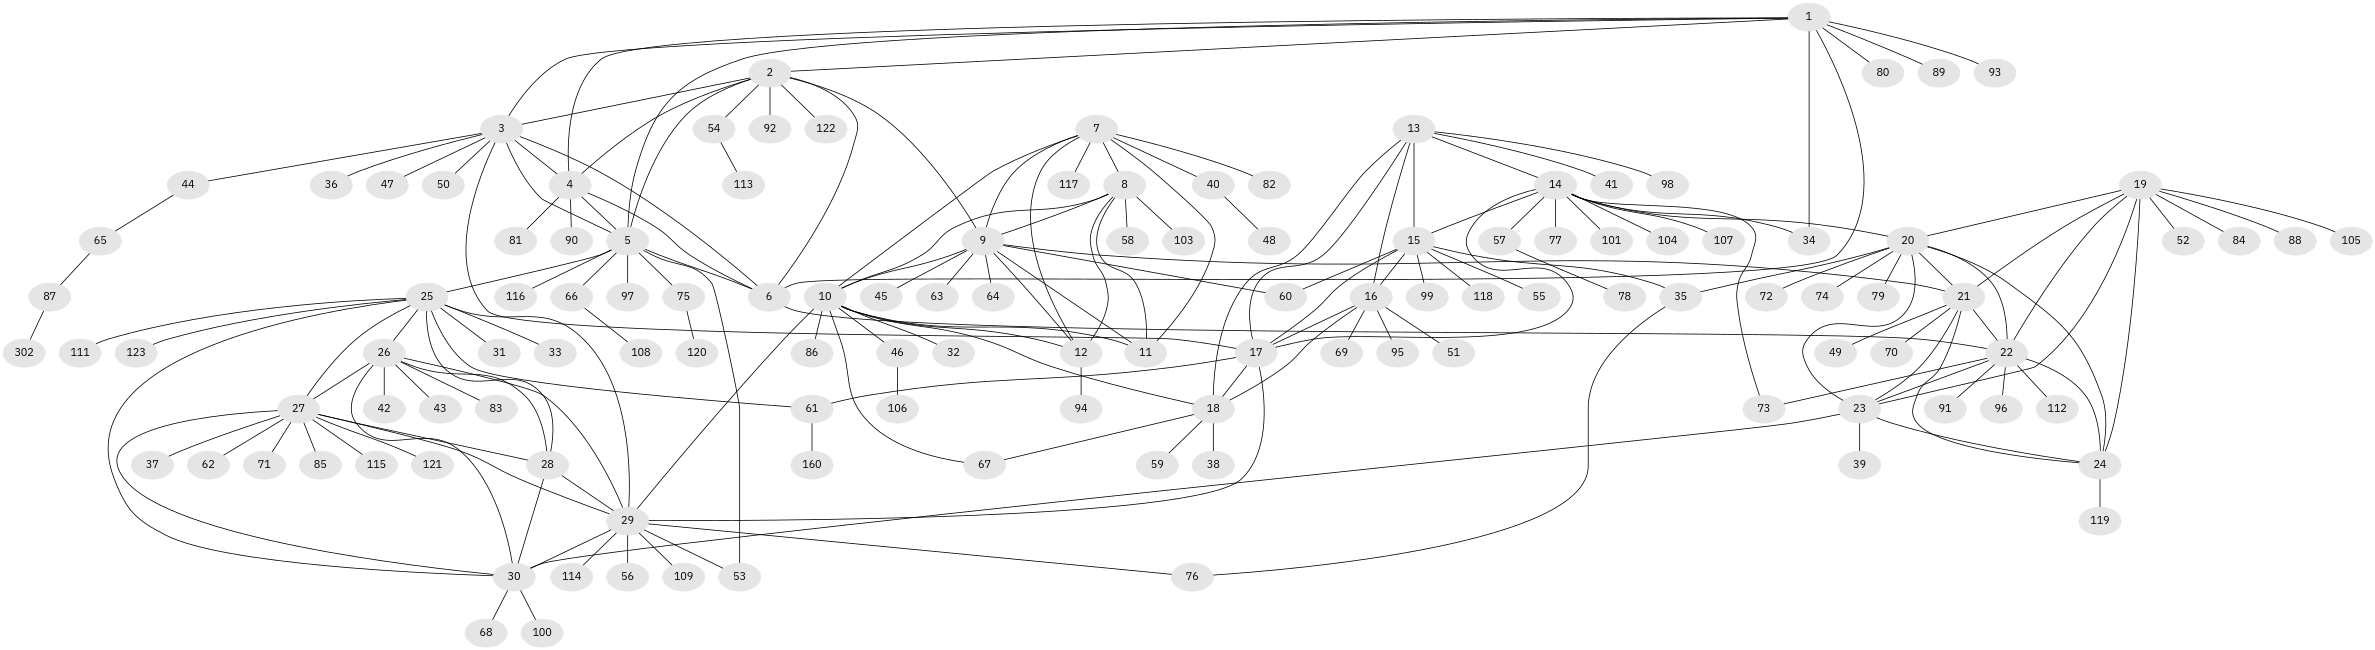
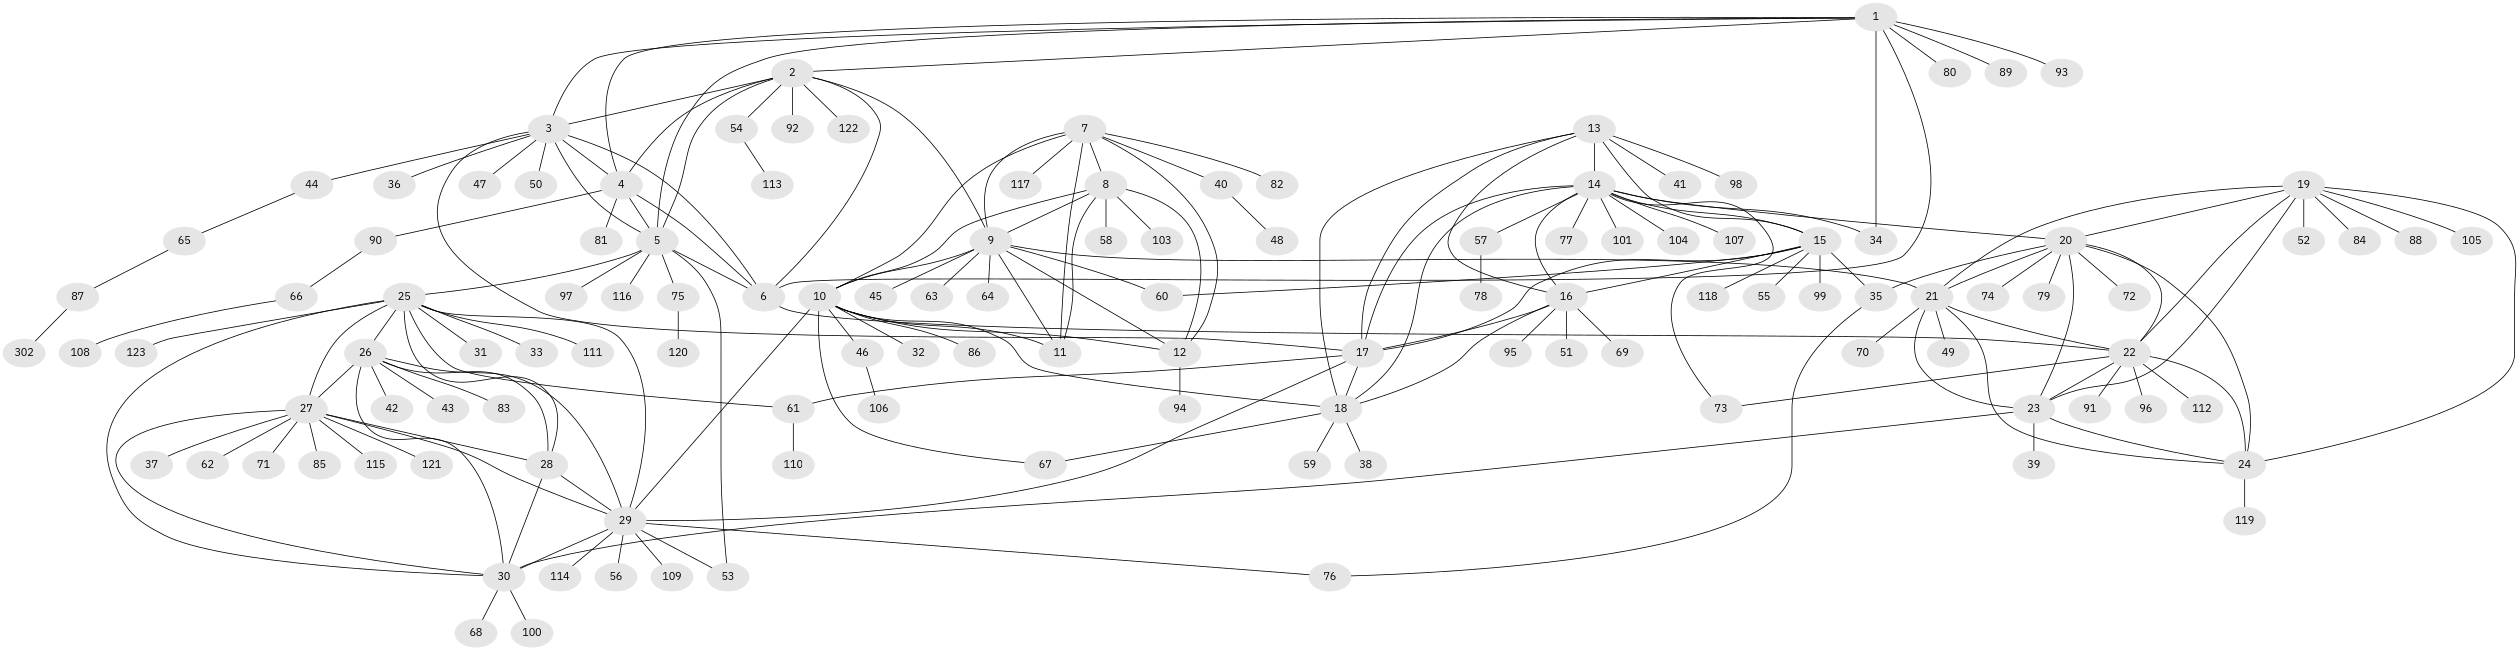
none -> (1537, 232)
none -> (1434, 249)
(600, 269) -> (336, 269)
(812, 465) -> (793, 465)
